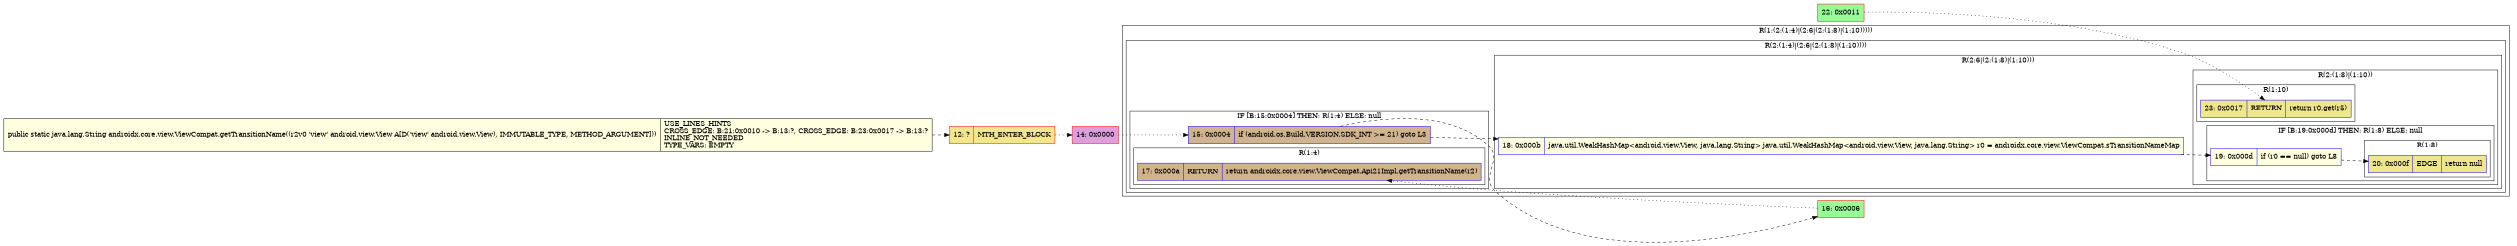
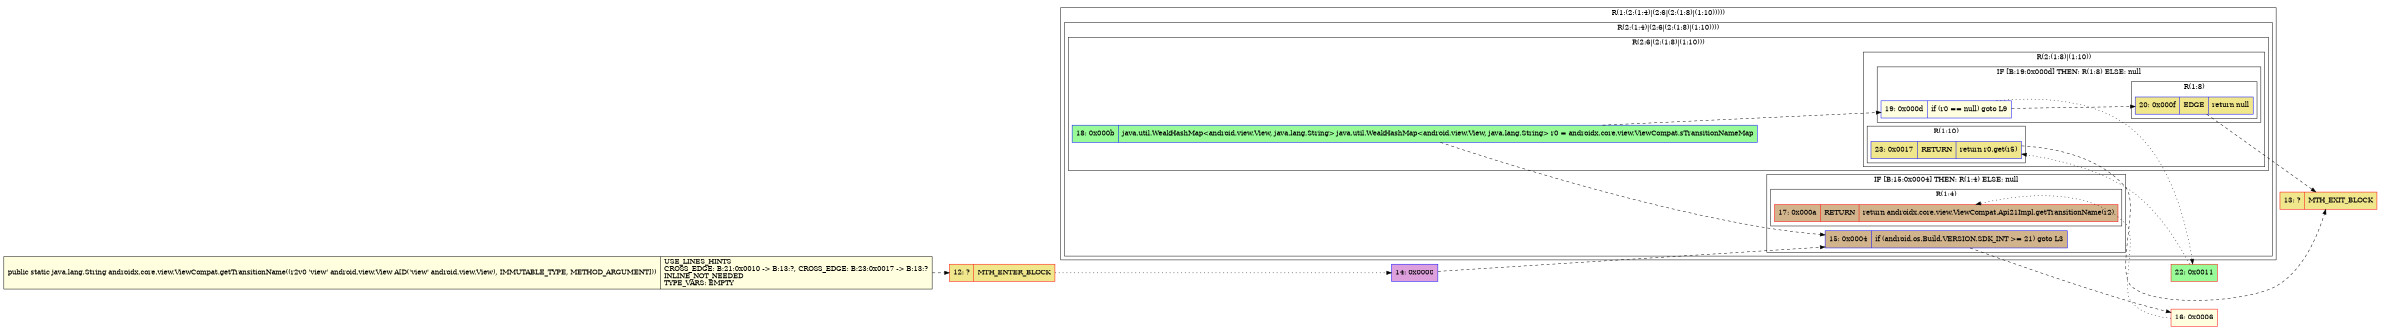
none -> (2133, 131)
(1095, 135) -> (1415, 273)
(1151, 135) -> (1572, 263)
(1462, 138) -> (1628, 198)
(1841, 146) -> (1415, 134)
(2299, 157) -> (1969, 109)
(1309, 172) -> (1946, 213)
none -> (2328, 201)
(1841, 209) -> (2194, 318)
